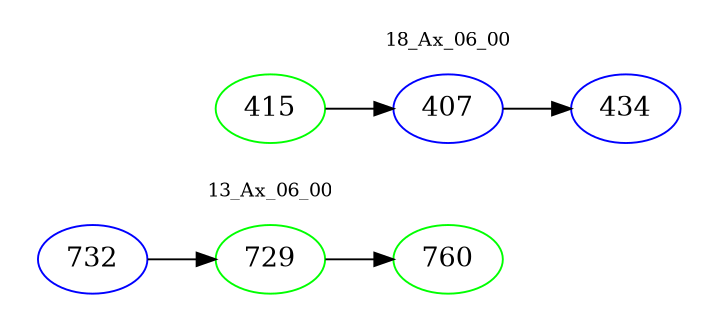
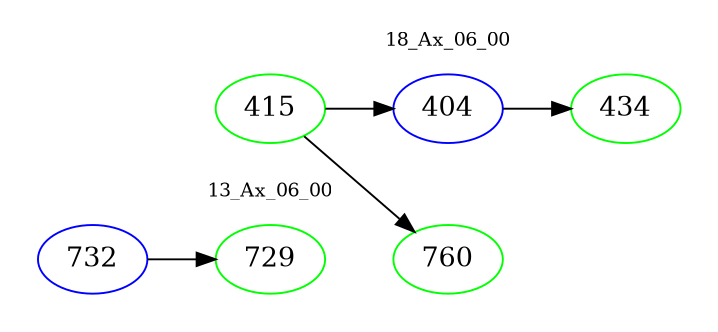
(448, 109) -> (448, 109)
(626, 109) -> (626, 109)
(350, 259) -> (361, 186)
